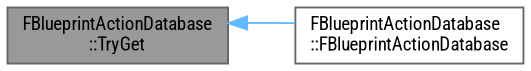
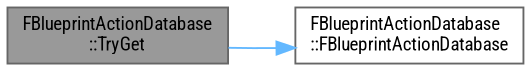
(271, 23) -> (252, 48)
